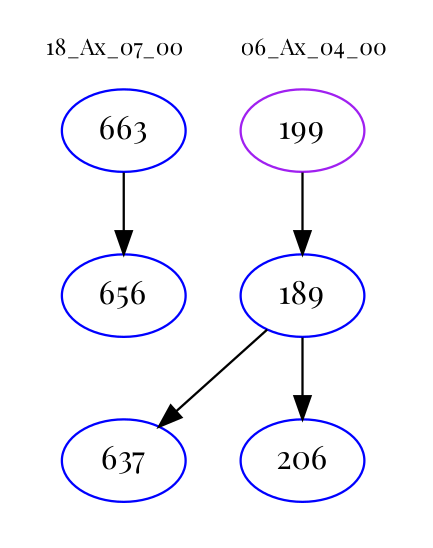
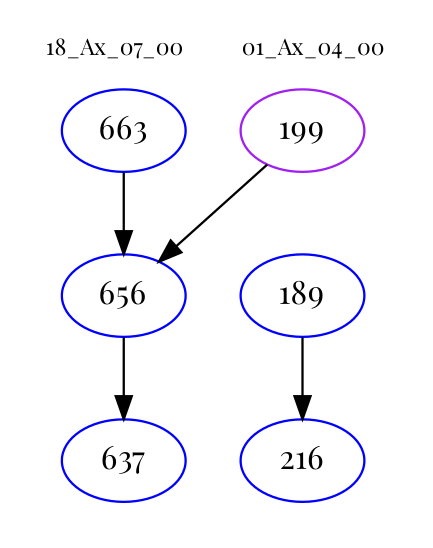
(314, 49) -> (314, 49)
(302, 202) -> (238, 191)
(238, 356) -> (124, 367)
(302, 461) -> (302, 461)
